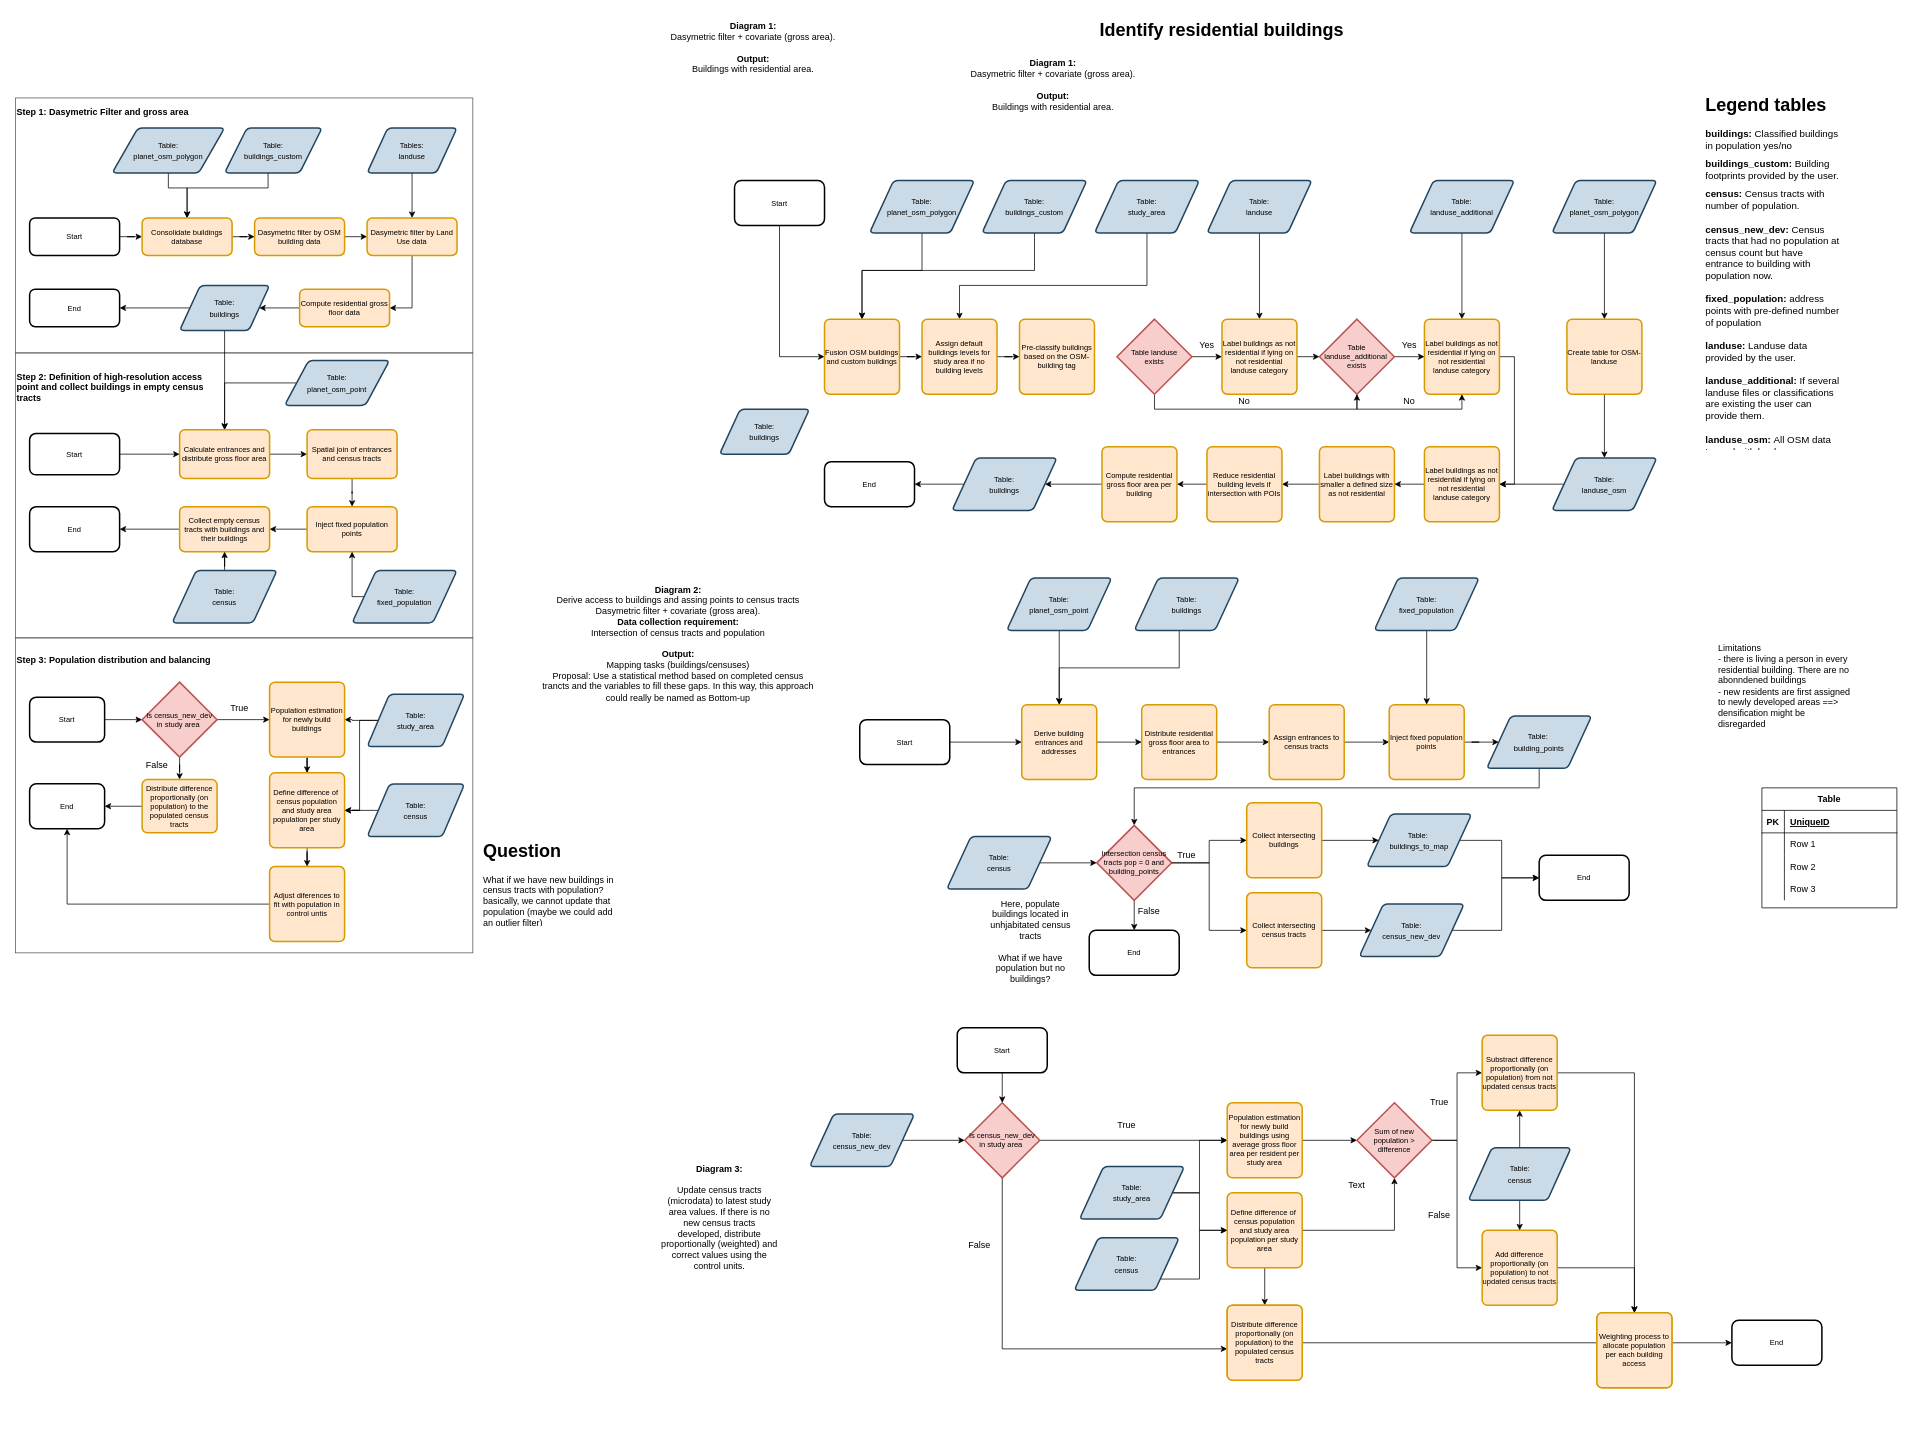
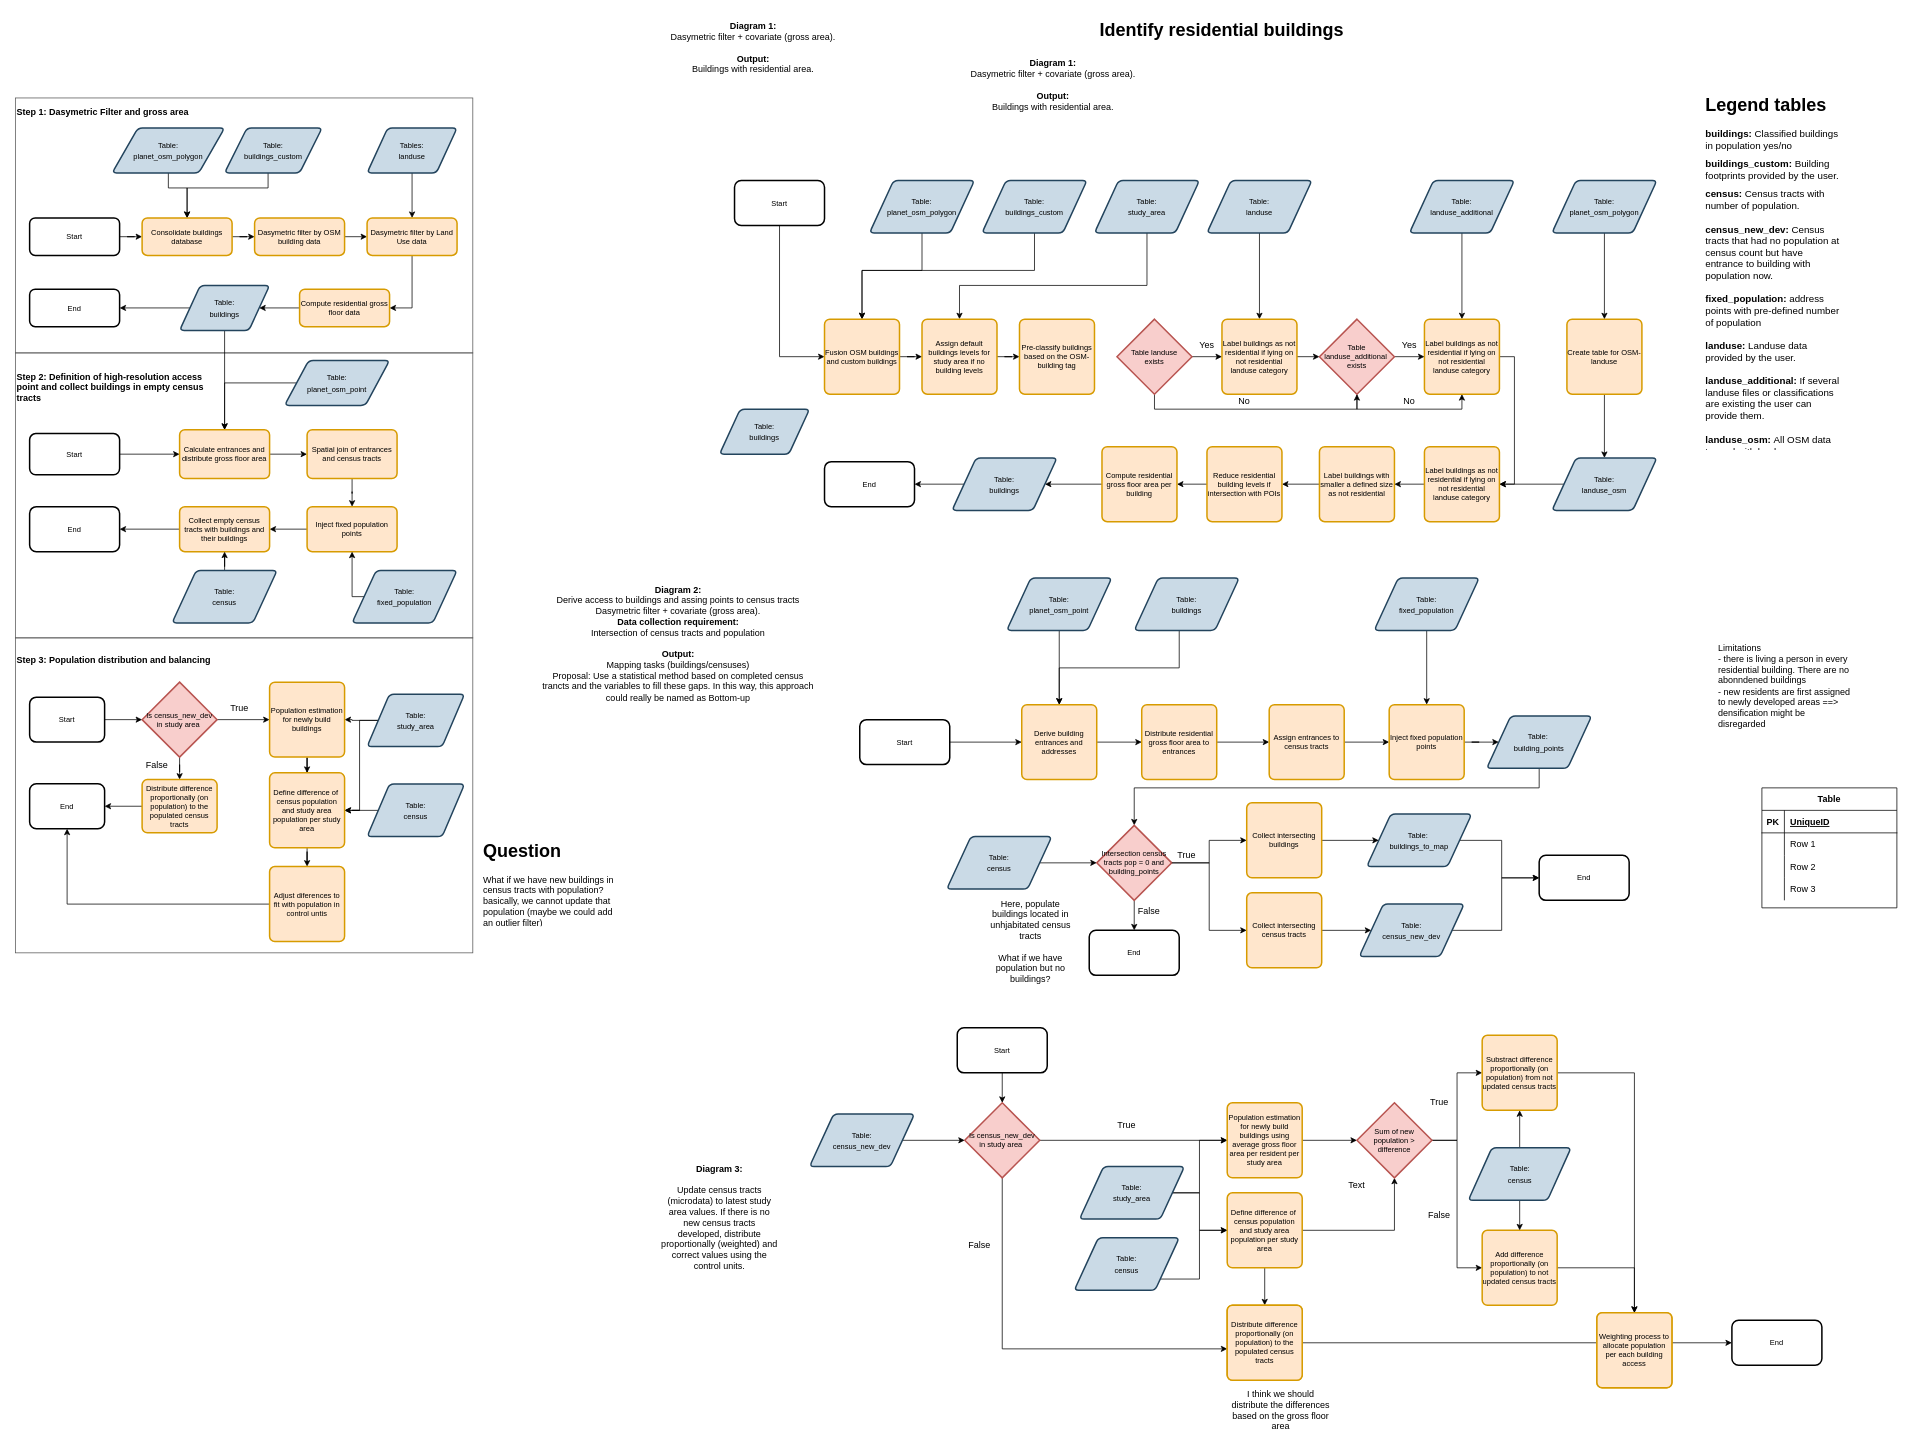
none -> (1281, 1410)
